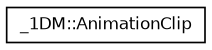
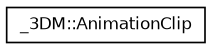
(106, 25) -> (106, 25)
